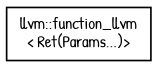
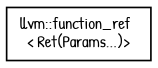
(79, 34) -> (79, 34)
